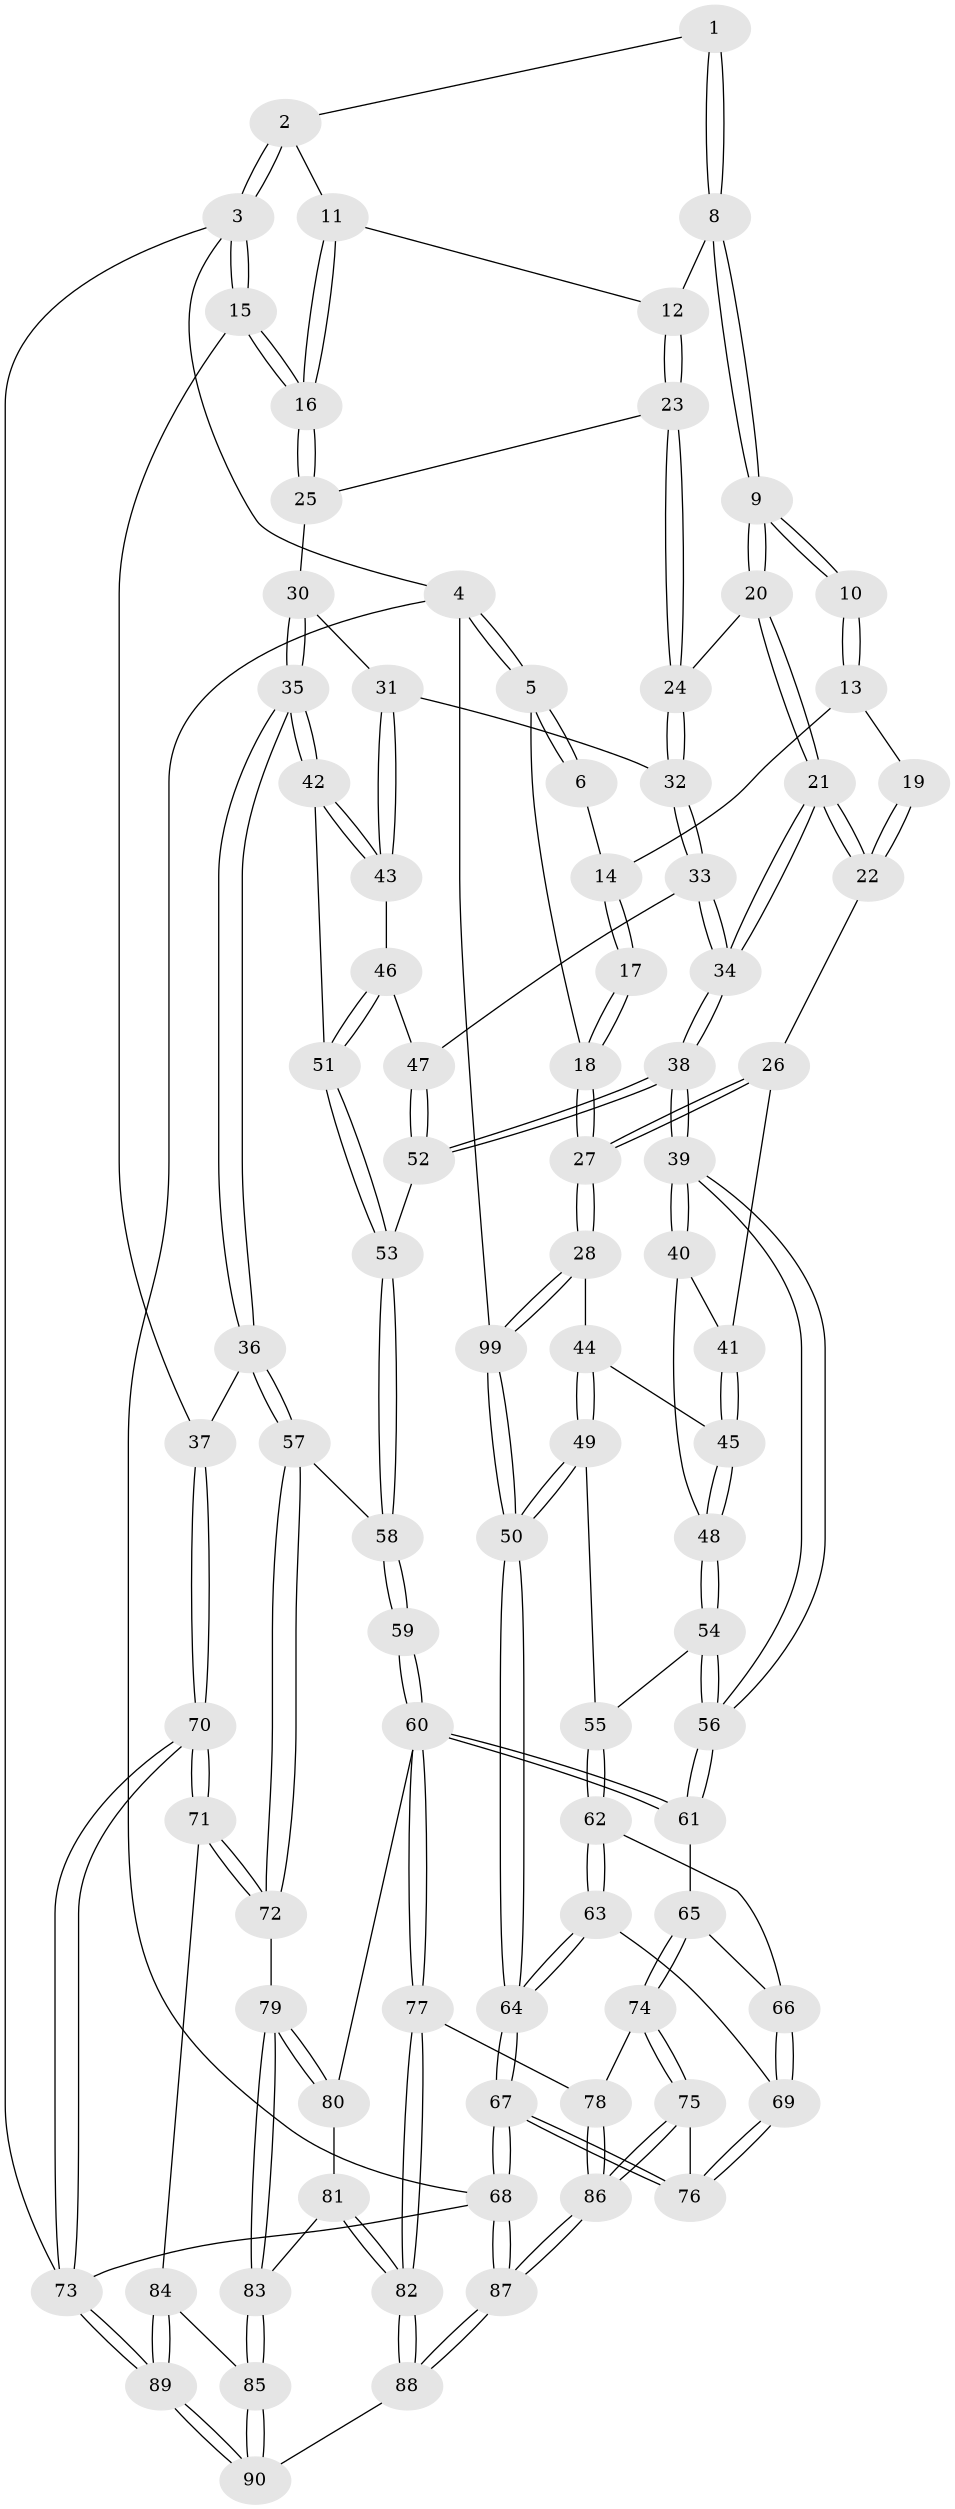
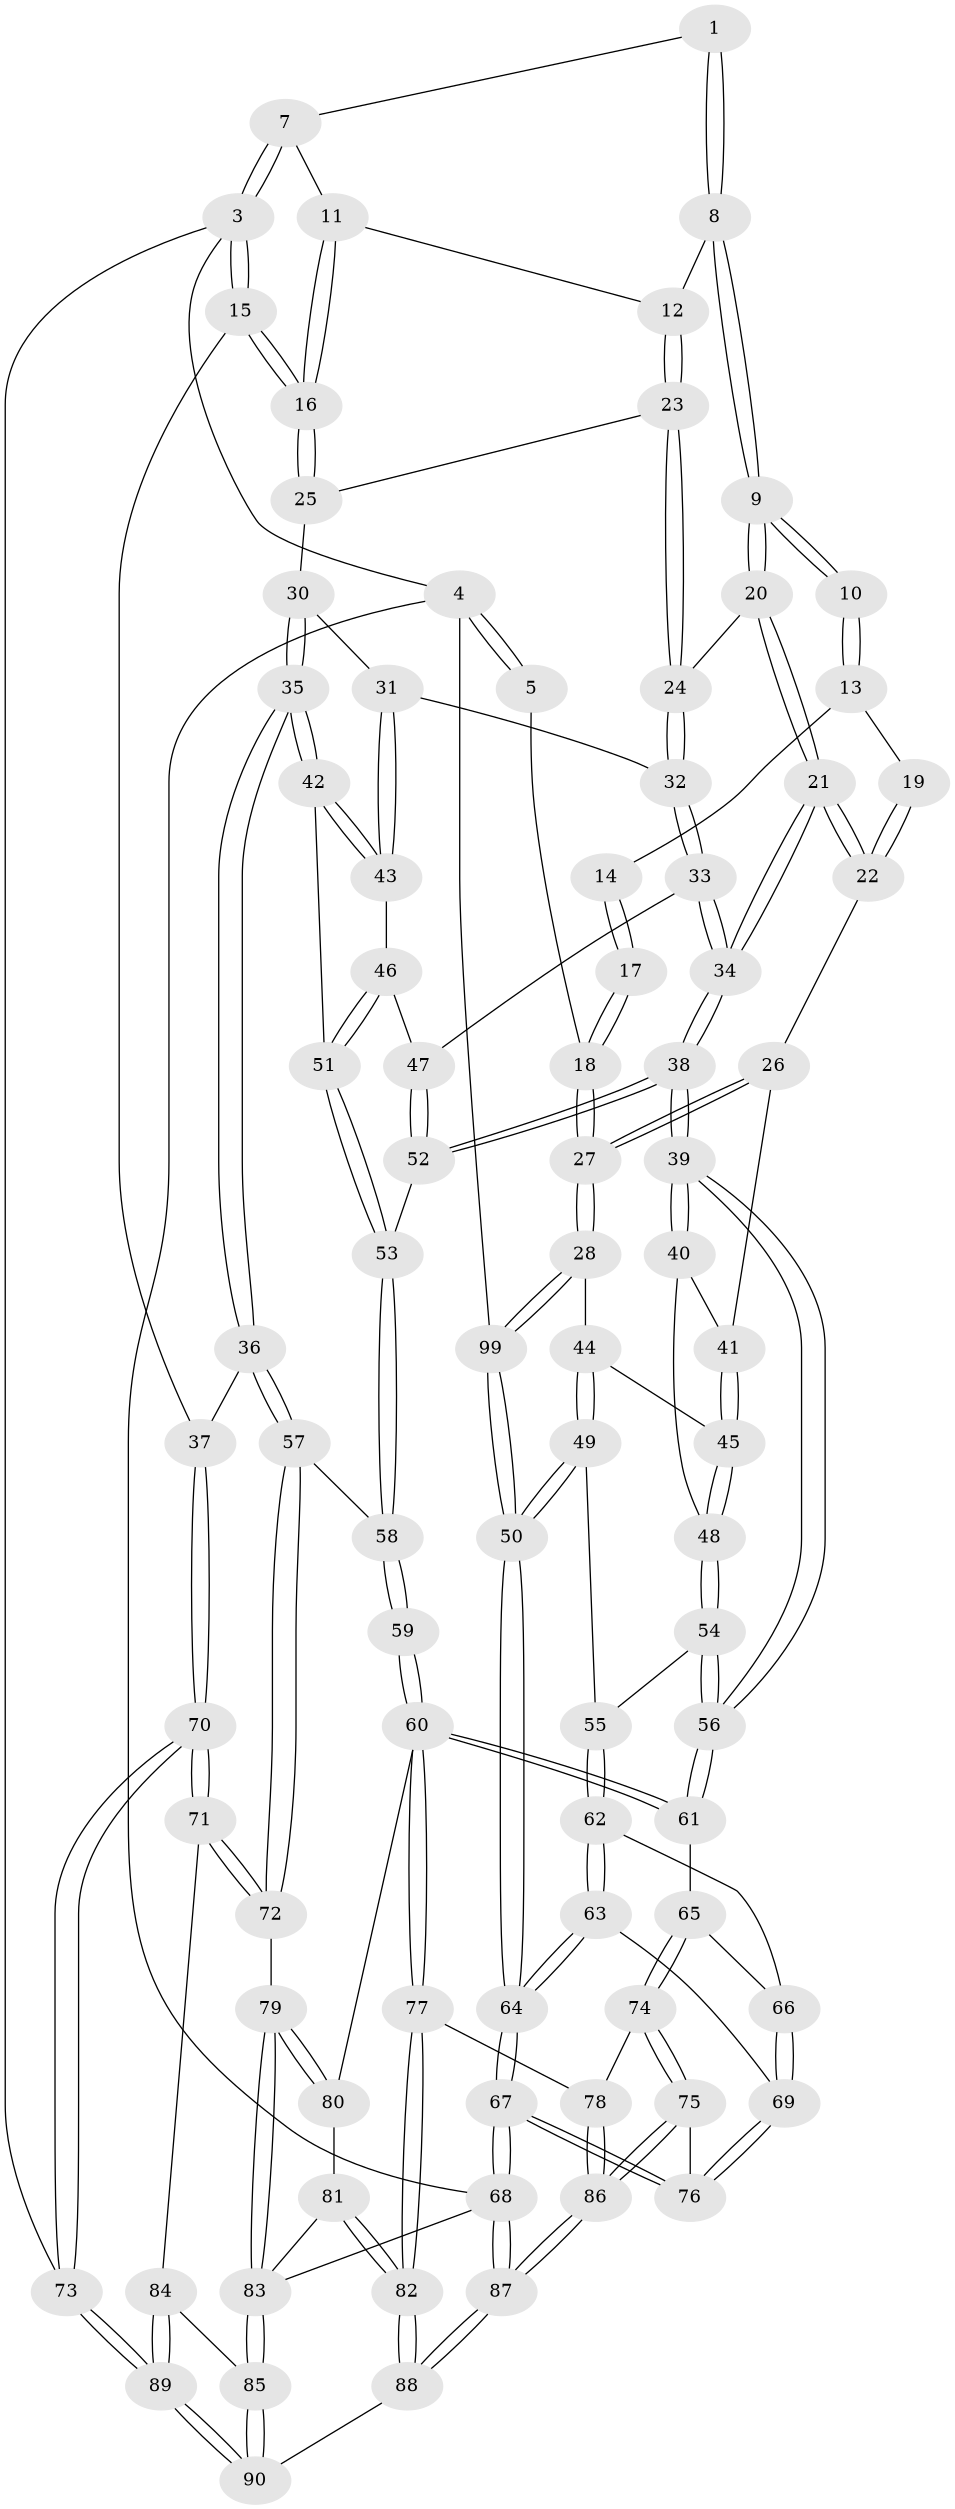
(286, 123) -> (286, 123)
(582, 783) -> none
(279, 2235) -> (388, 2241)
